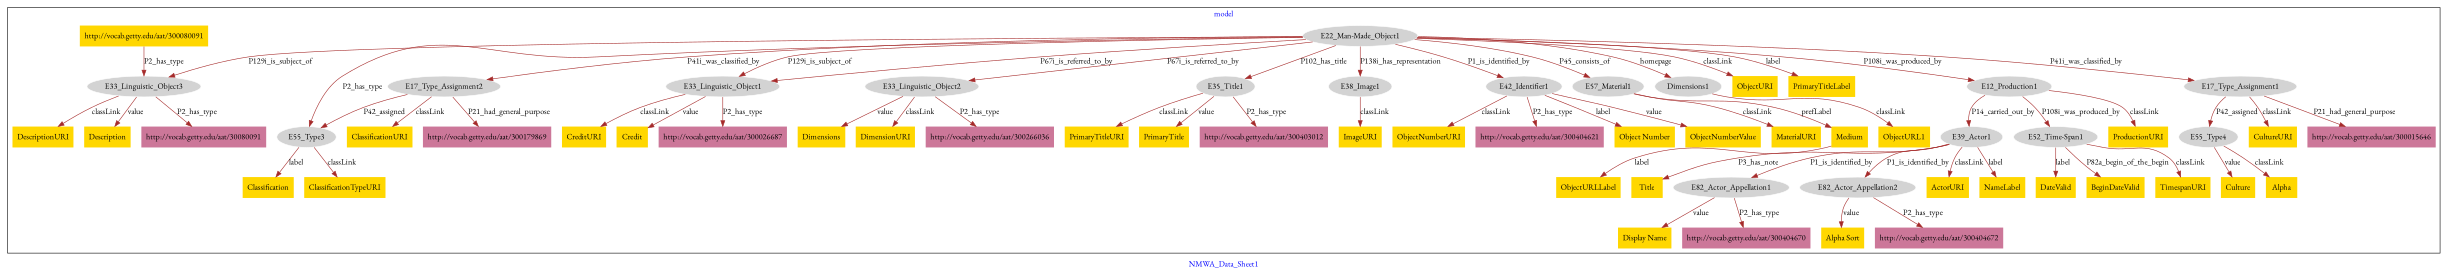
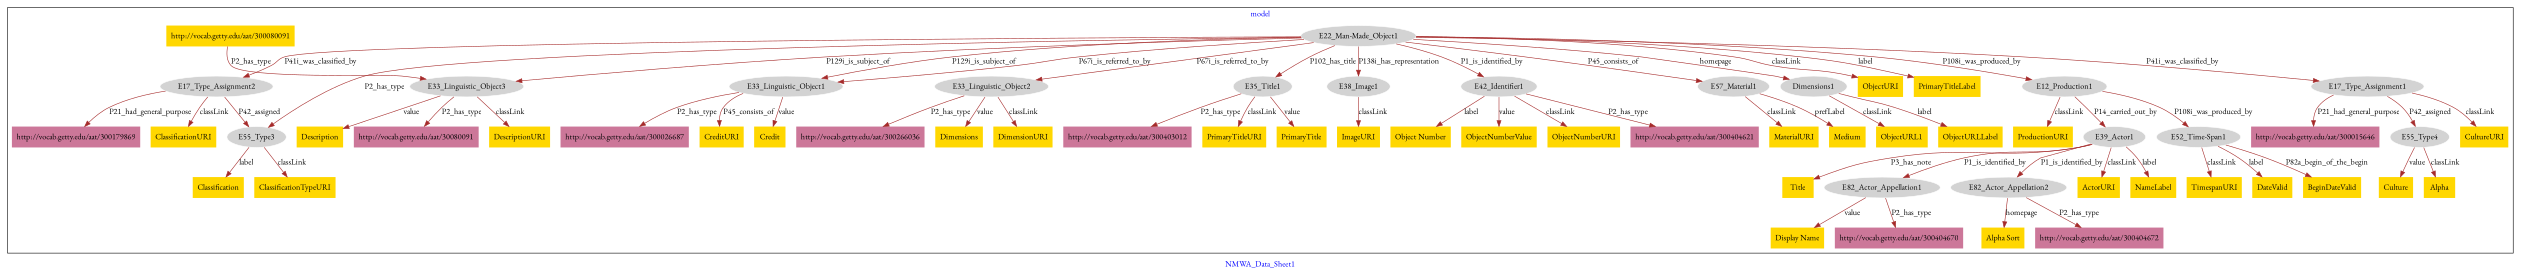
(655, 112) -> (749, 112)
(1716, 149) -> (1891, 106)
(1851, 213) -> (2022, 213)
